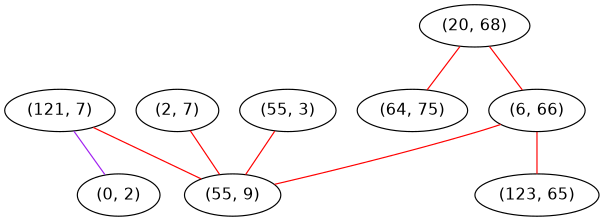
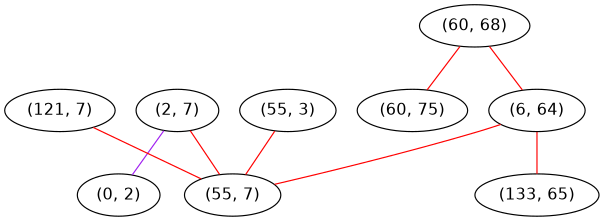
(475, 26) -> (475, 26)
(412, 110) -> (412, 110)
(537, 110) -> (537, 110)
(89, 153) -> (152, 147)
(233, 195) -> (233, 195)
(537, 195) -> (537, 195)
